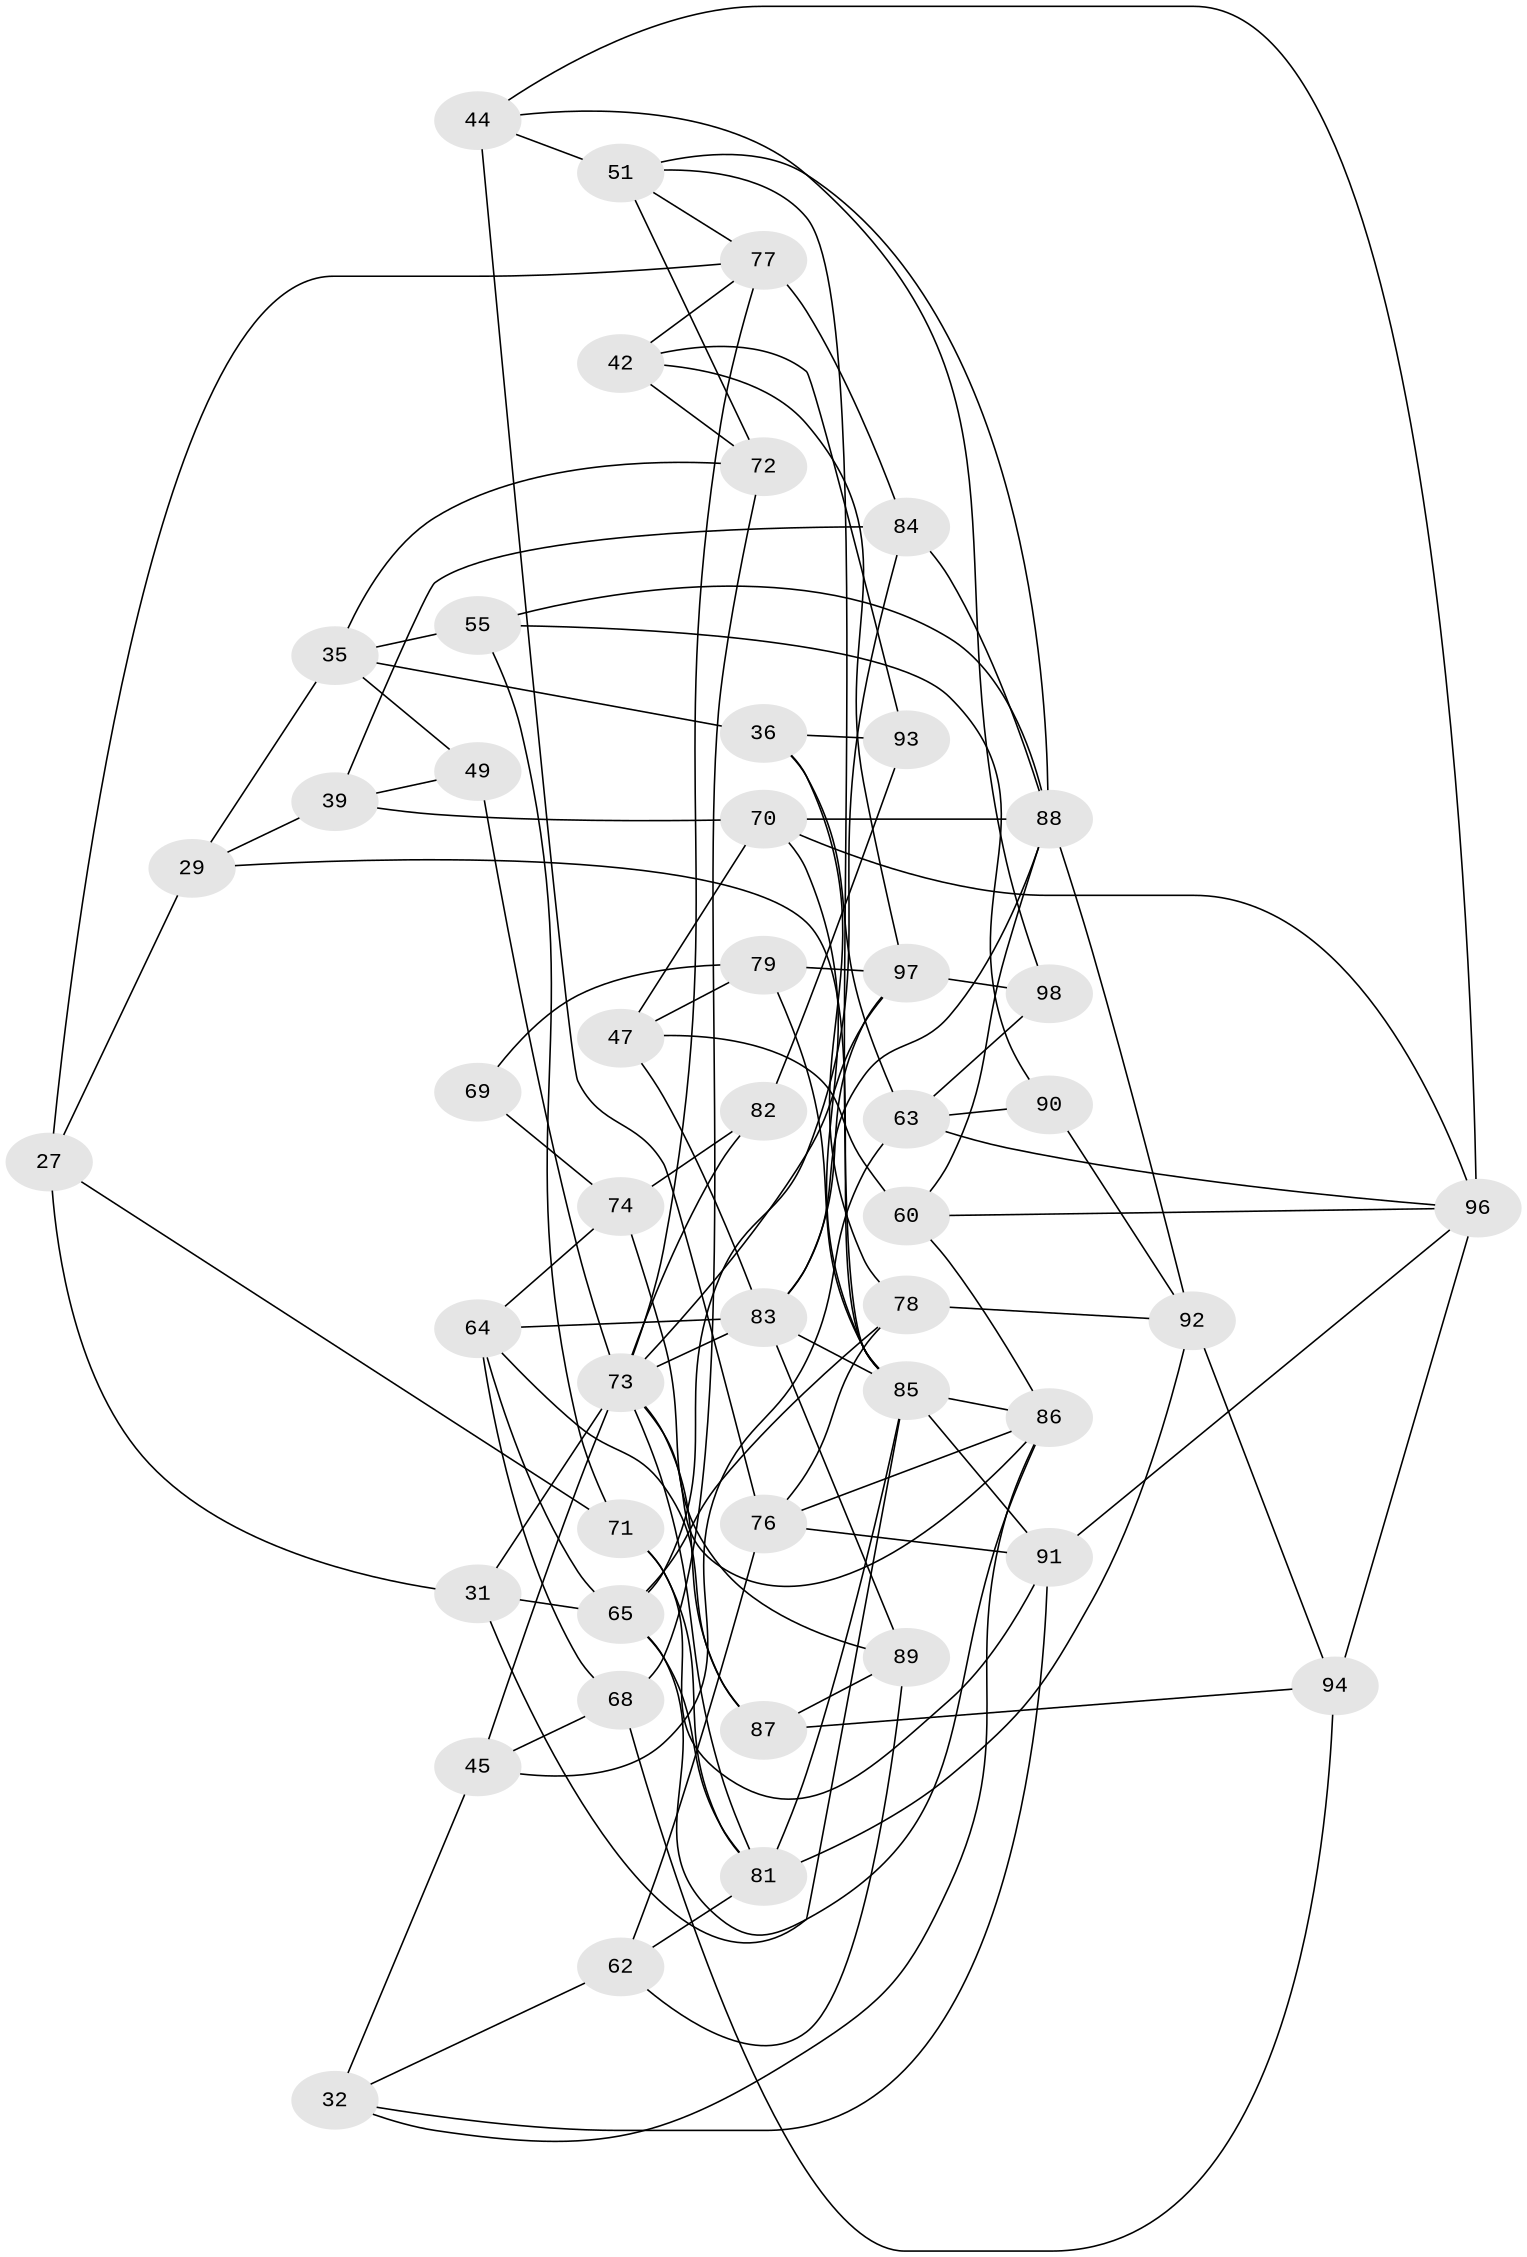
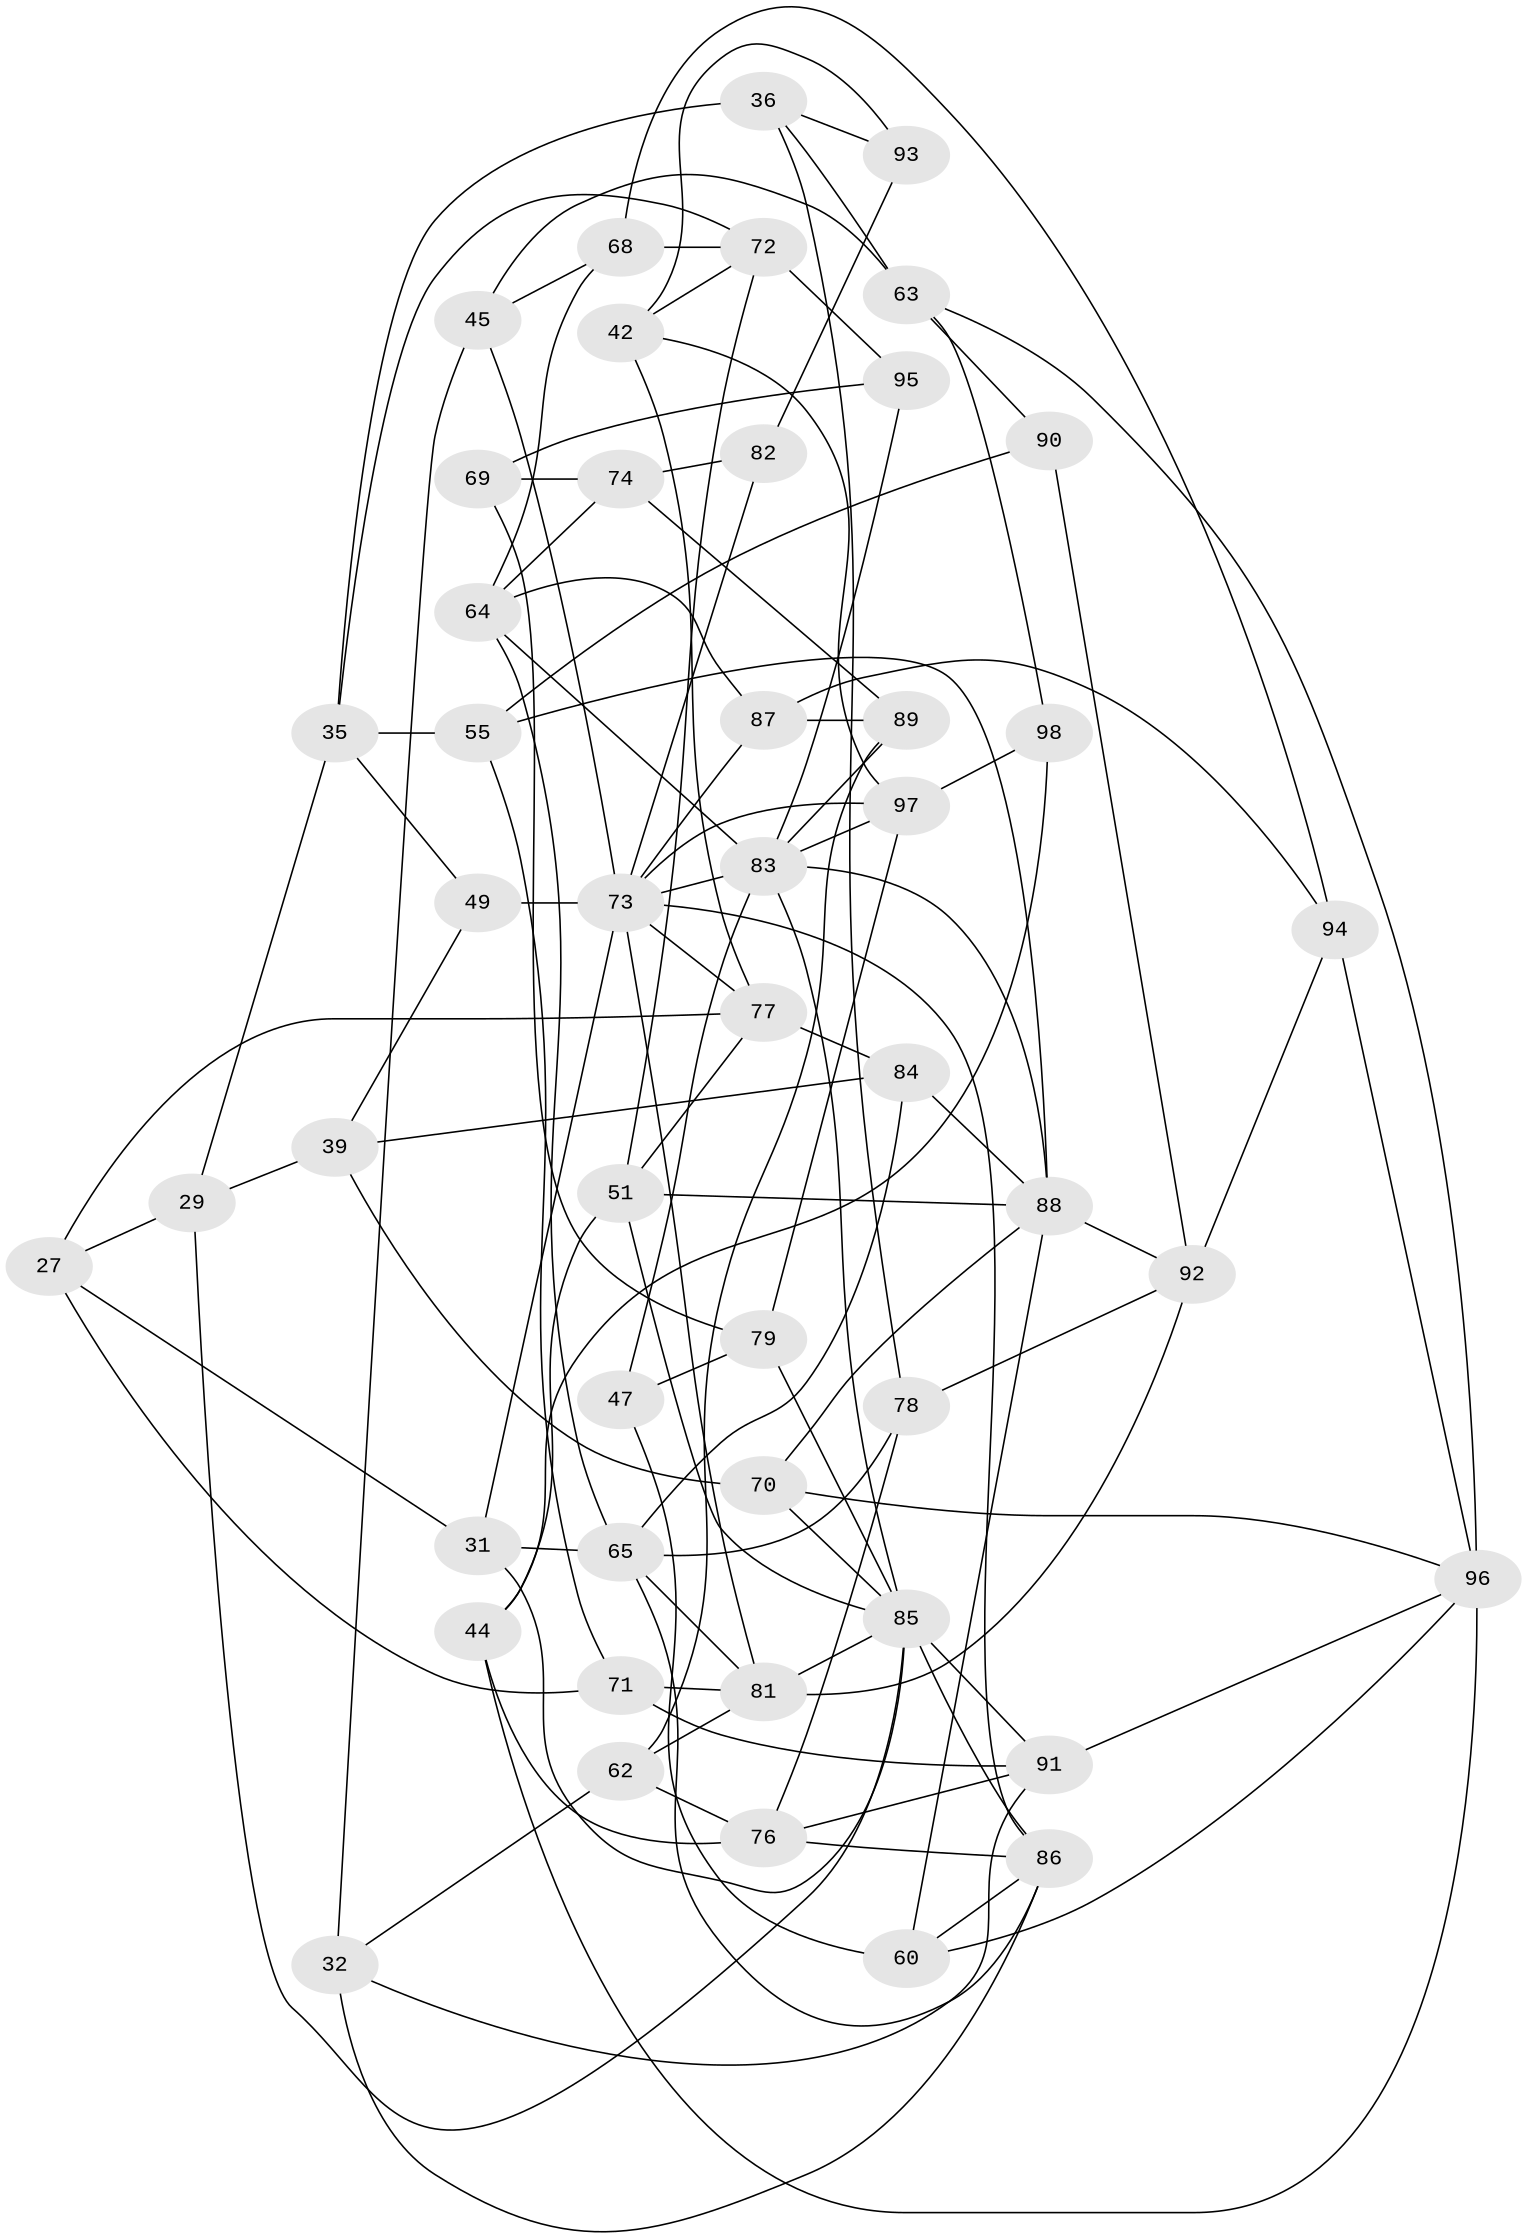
none -> (906, 381)
(684, 941) -> none
